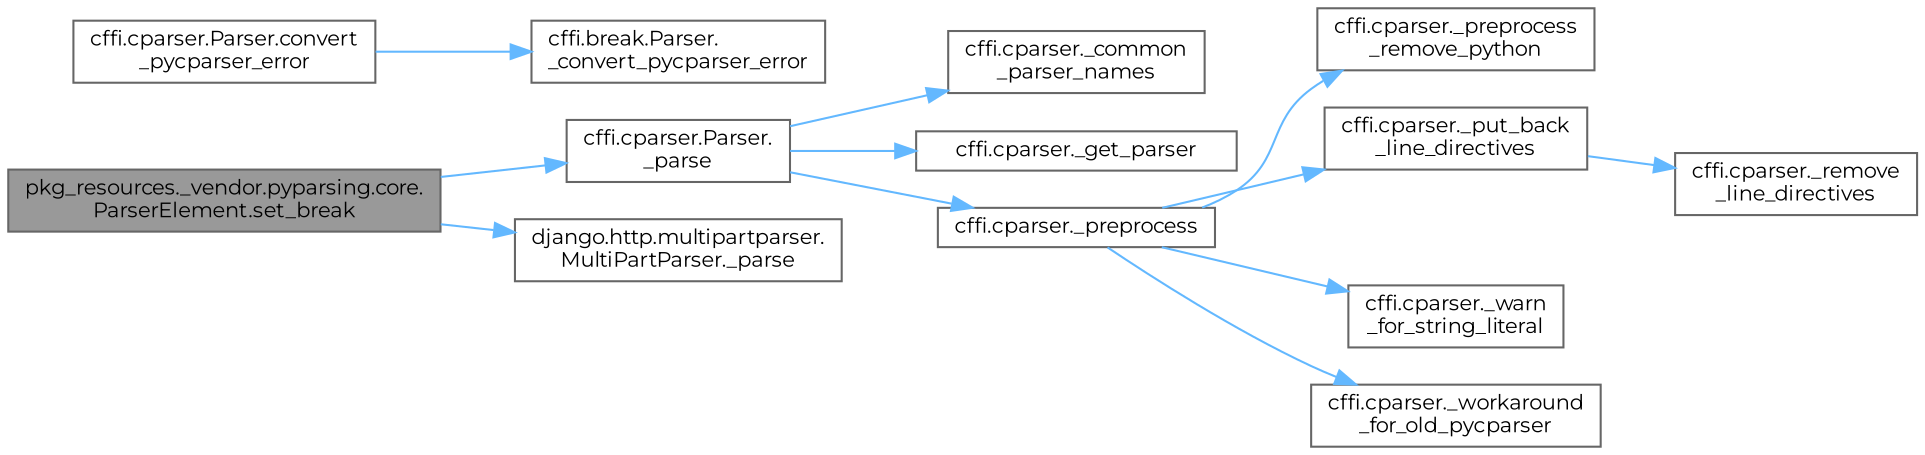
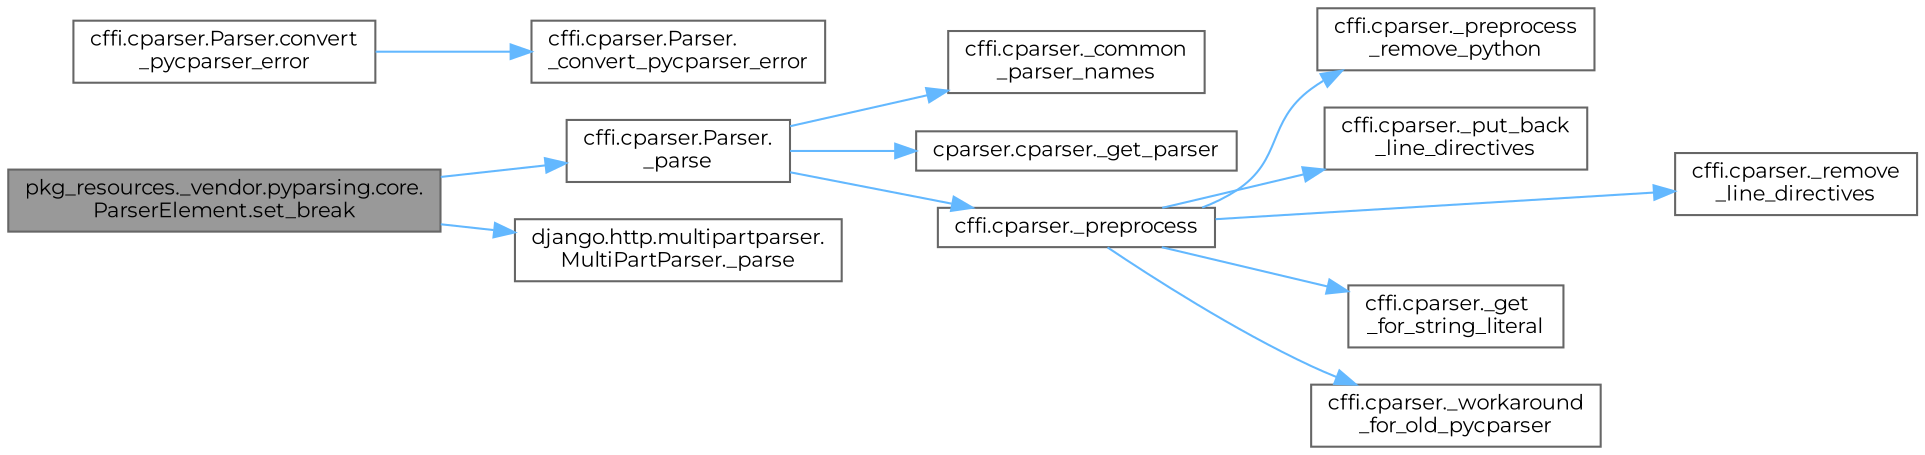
(678, 52) -> (678, 52)
(1076, 151) -> (1076, 151)
(1621, 161) -> (1434, 206)
(1456, 316) -> (1456, 316)
